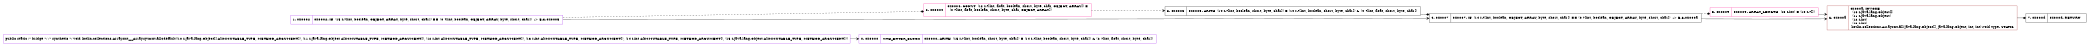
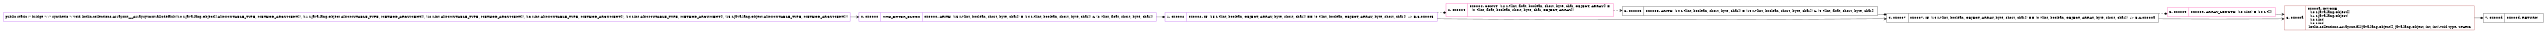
none -> (1159, 17)
